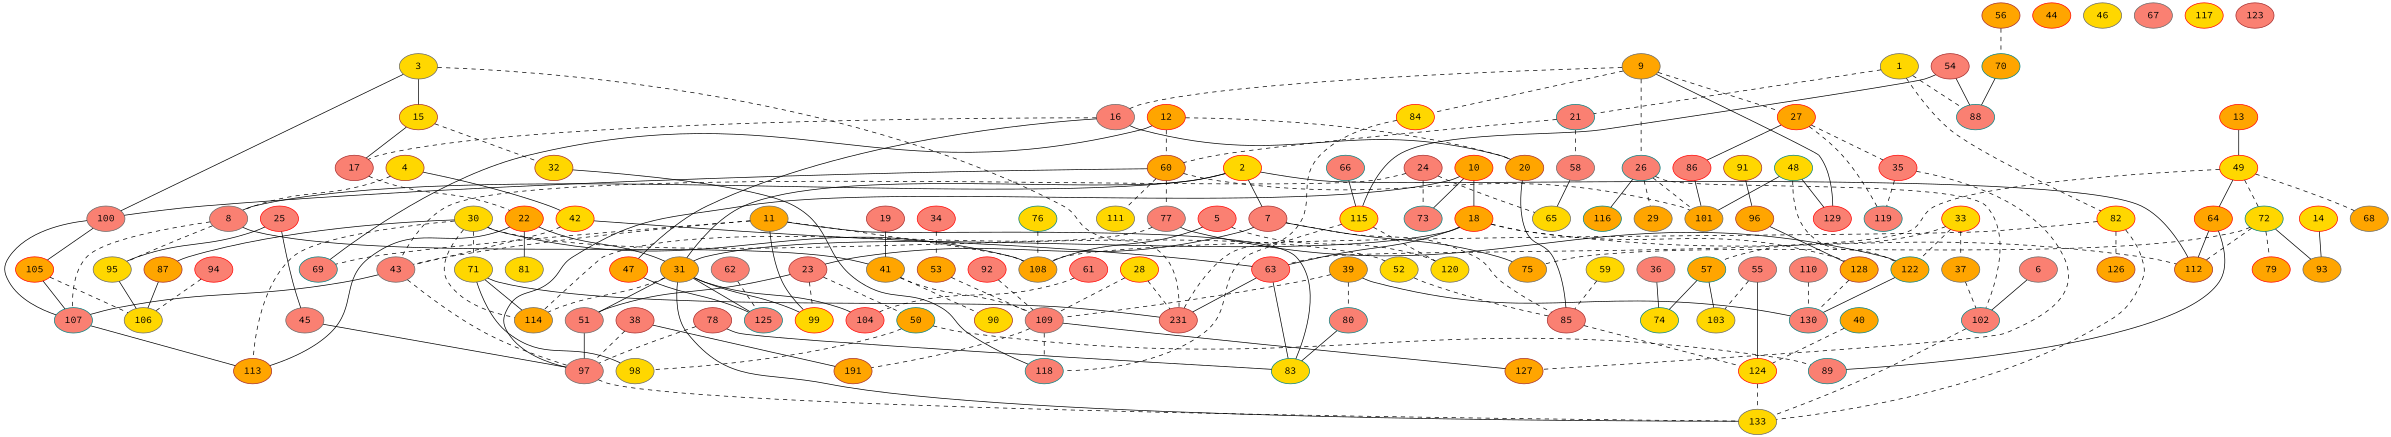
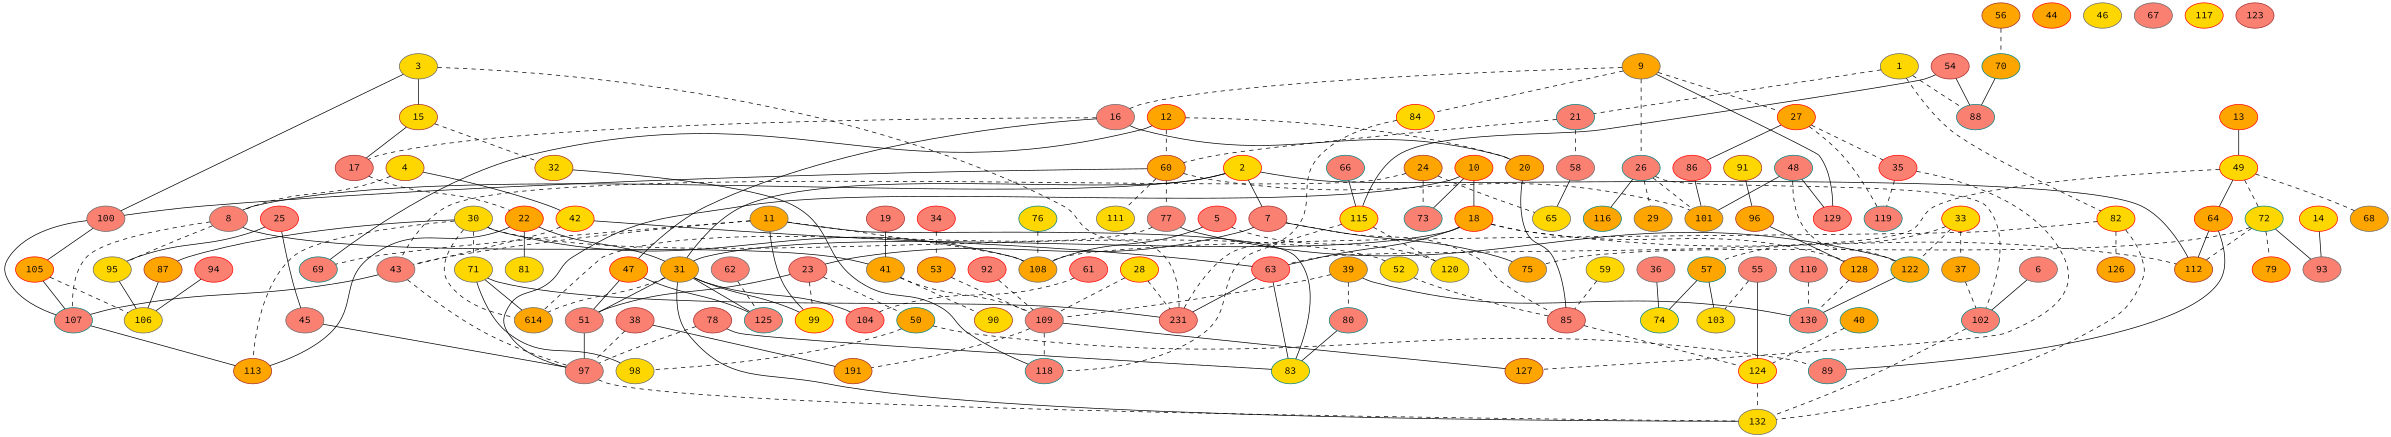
(1423, 168) -> (1423, 168)
(1794, 168) -> (1794, 168)
(2322, 270) -> (2322, 270)
none -> (612, 289)
(181, 293) -> (181, 293)
(533, 320) -> (533, 320)
(1758, 422) -> (1758, 422)
